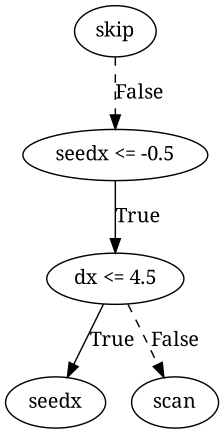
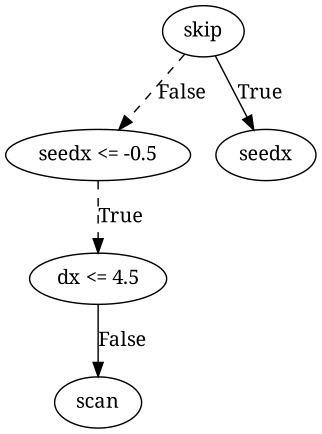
(115, 210) -> (98, 210)
(89, 334) -> (231, 87)
(143, 334) -> (98, 333)
